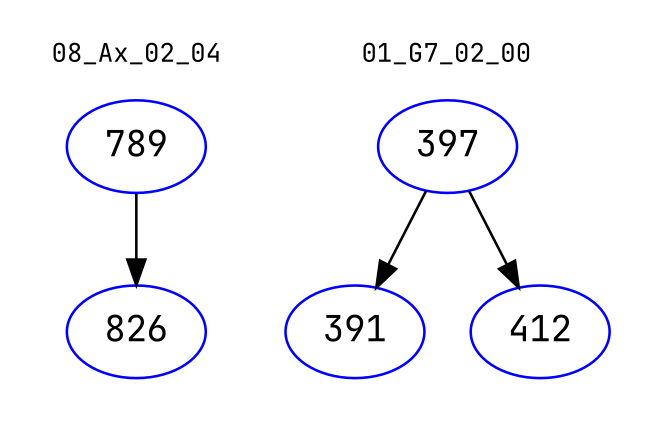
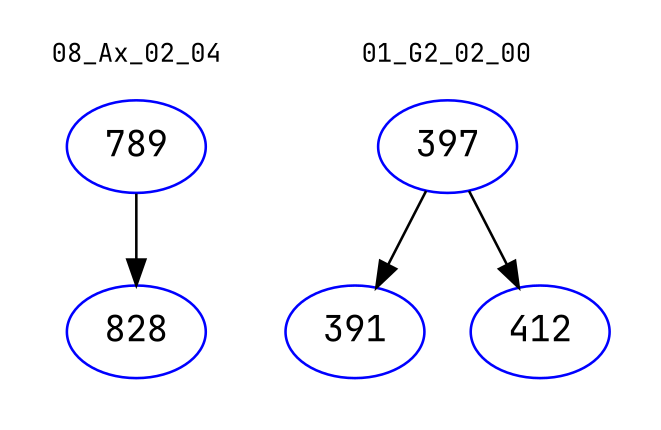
(448, 55) -> (448, 55)
(136, 332) -> (136, 332)
